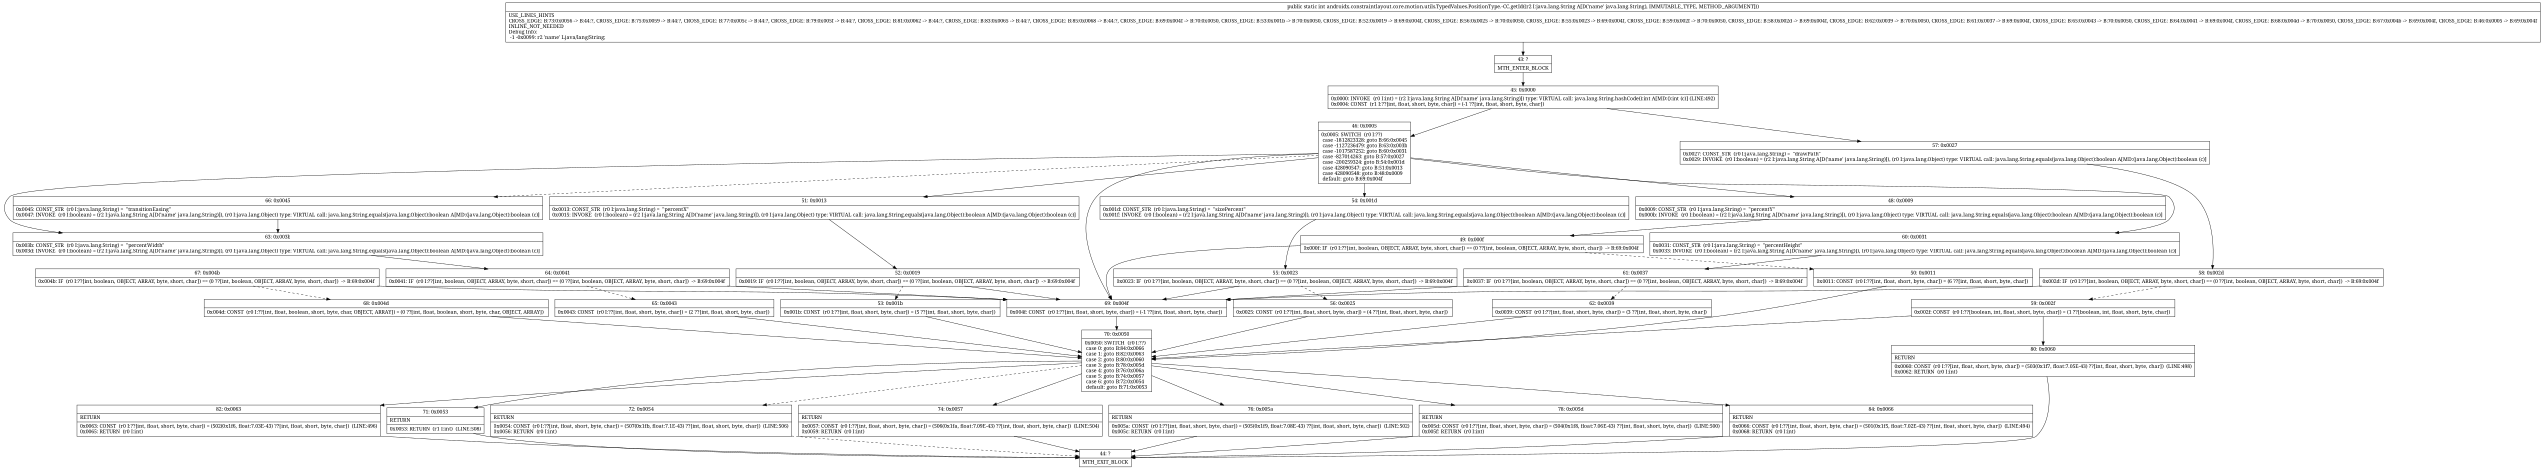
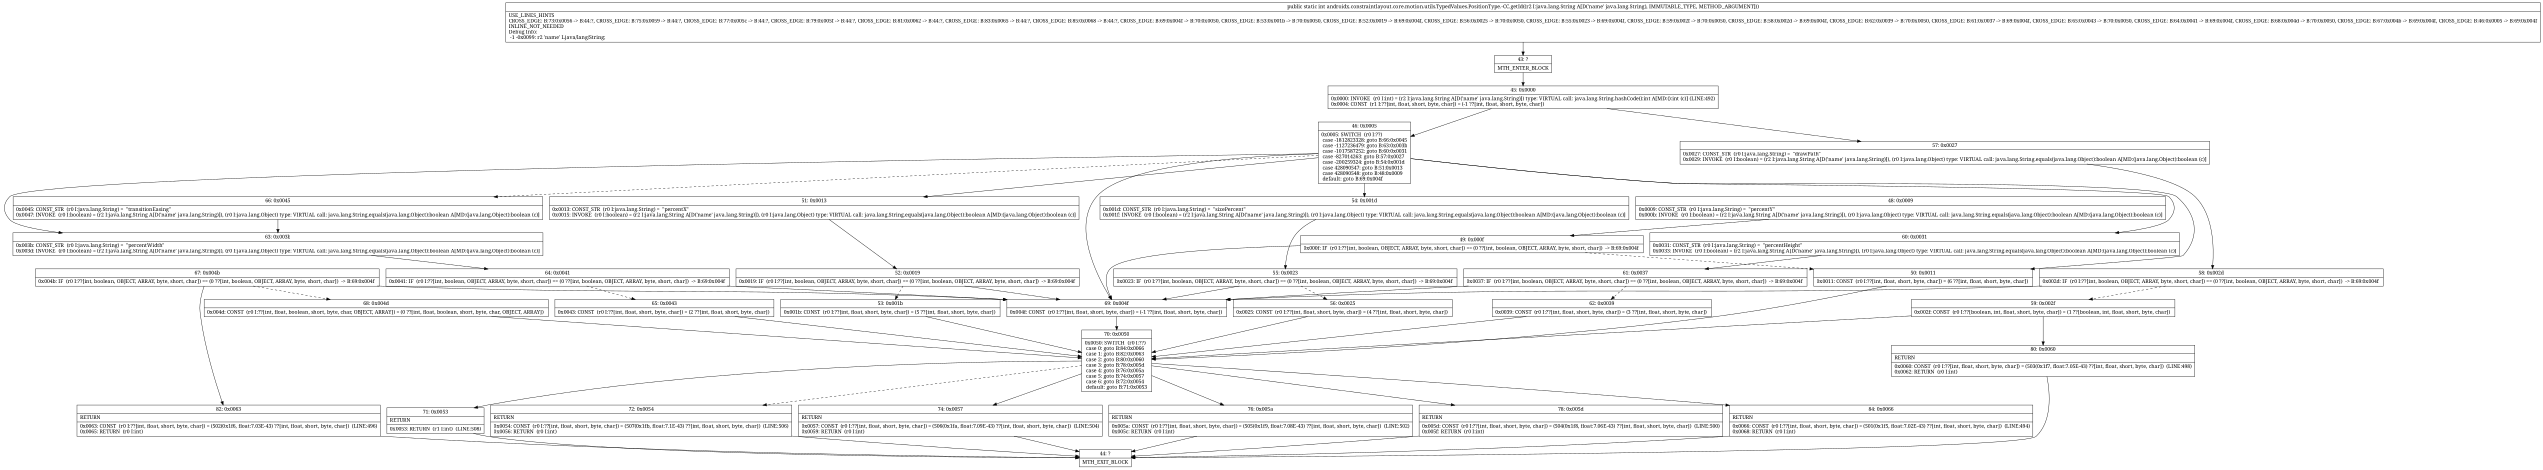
(1686, 186) -> (1902, 184)
(1115, 371) -> (1115, 371)
(733, 381) -> (206, 344)
(934, 447) -> (934, 447)
